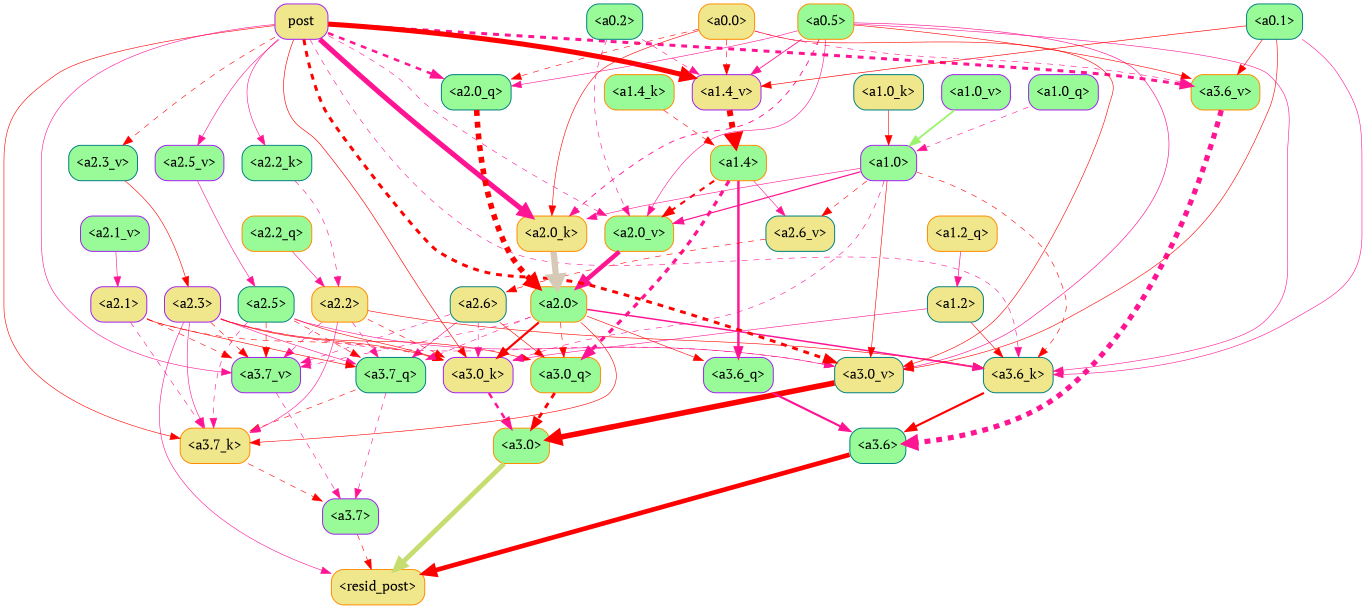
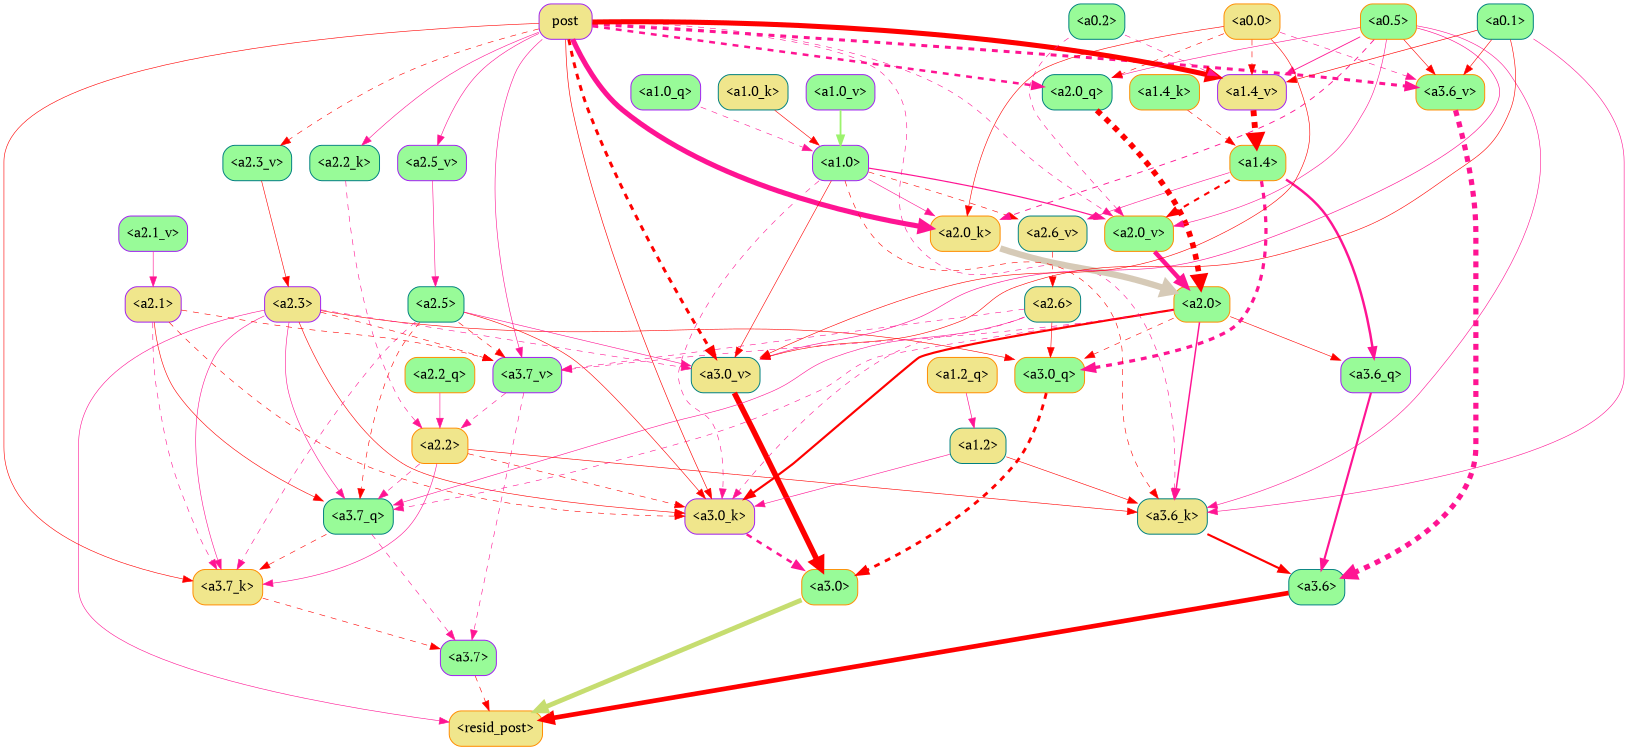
(306, 336) -> (487, 407)
(479, 423) -> none
